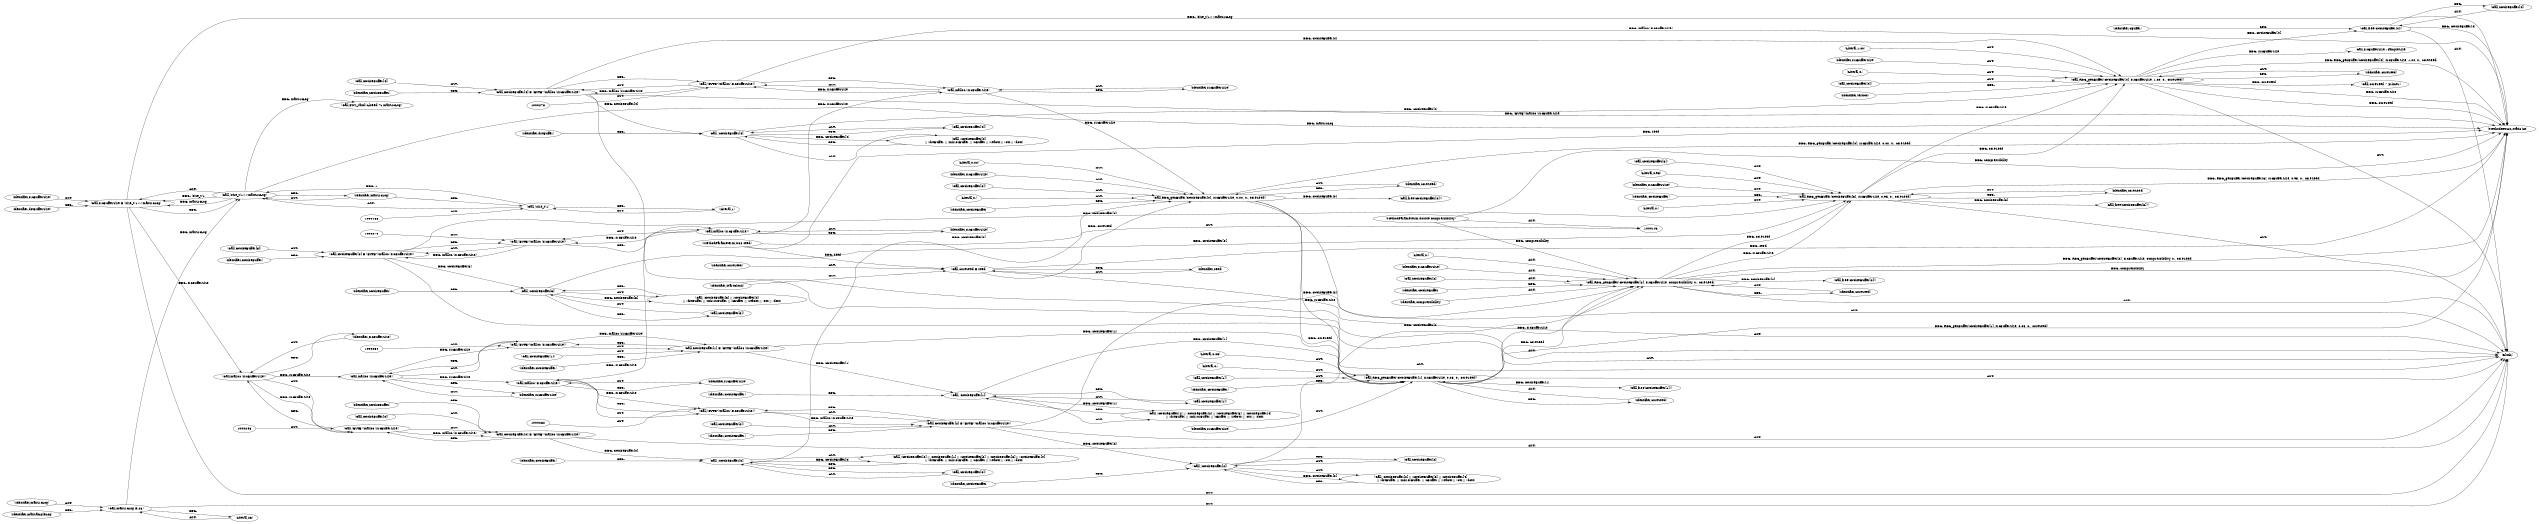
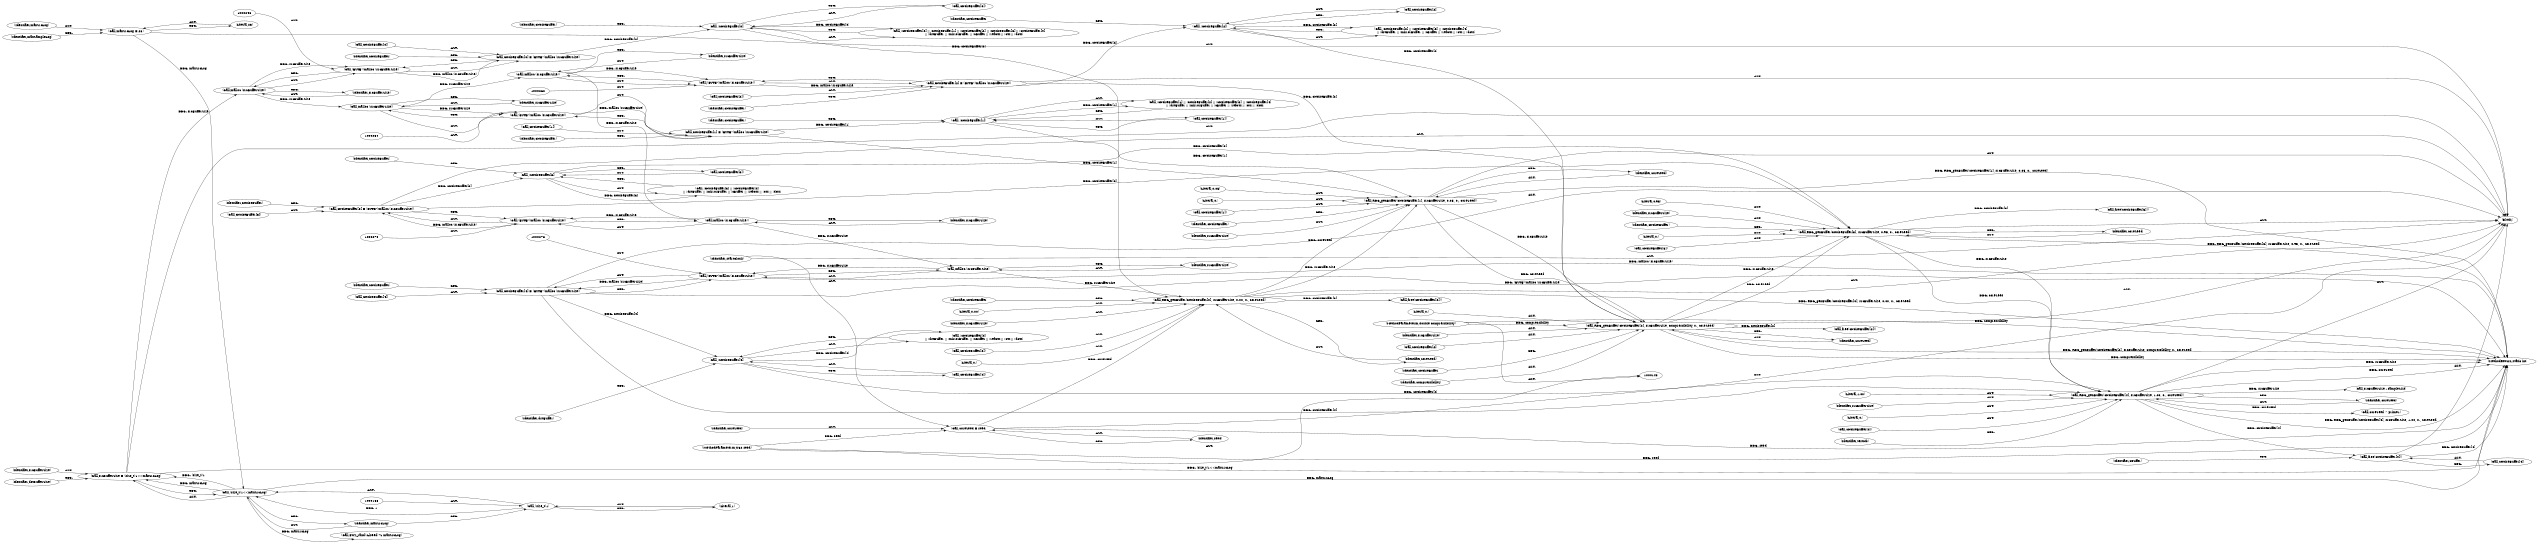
(1651, 388) -> none
(1563, 447) -> none
